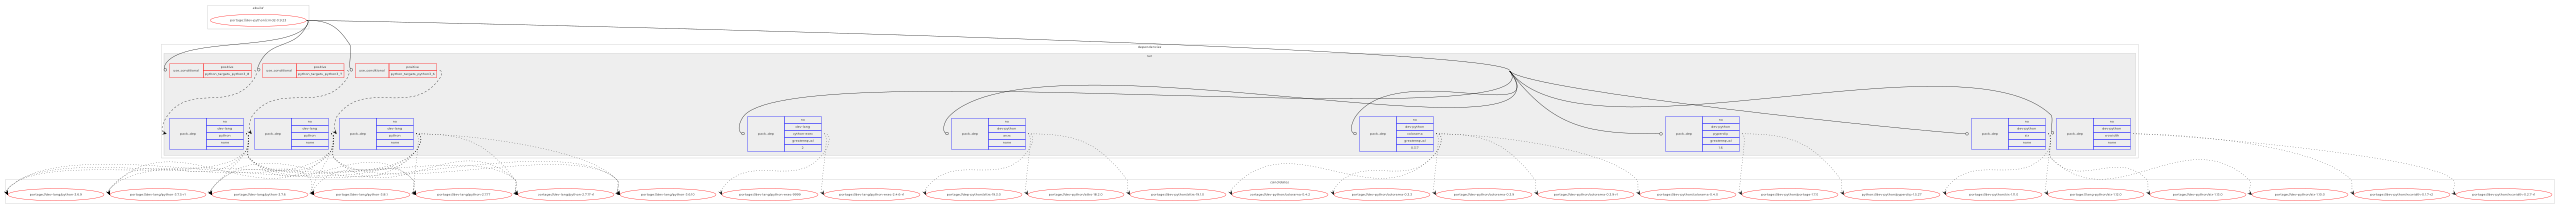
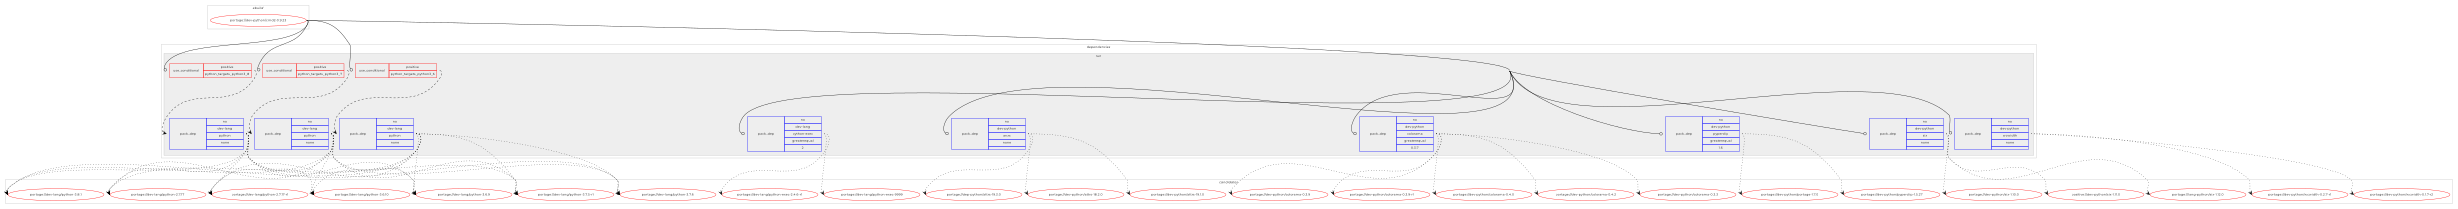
(1892, 195) -> (1892, 195)
(1994, 195) -> (2096, 195)
(2198, 195) -> none
